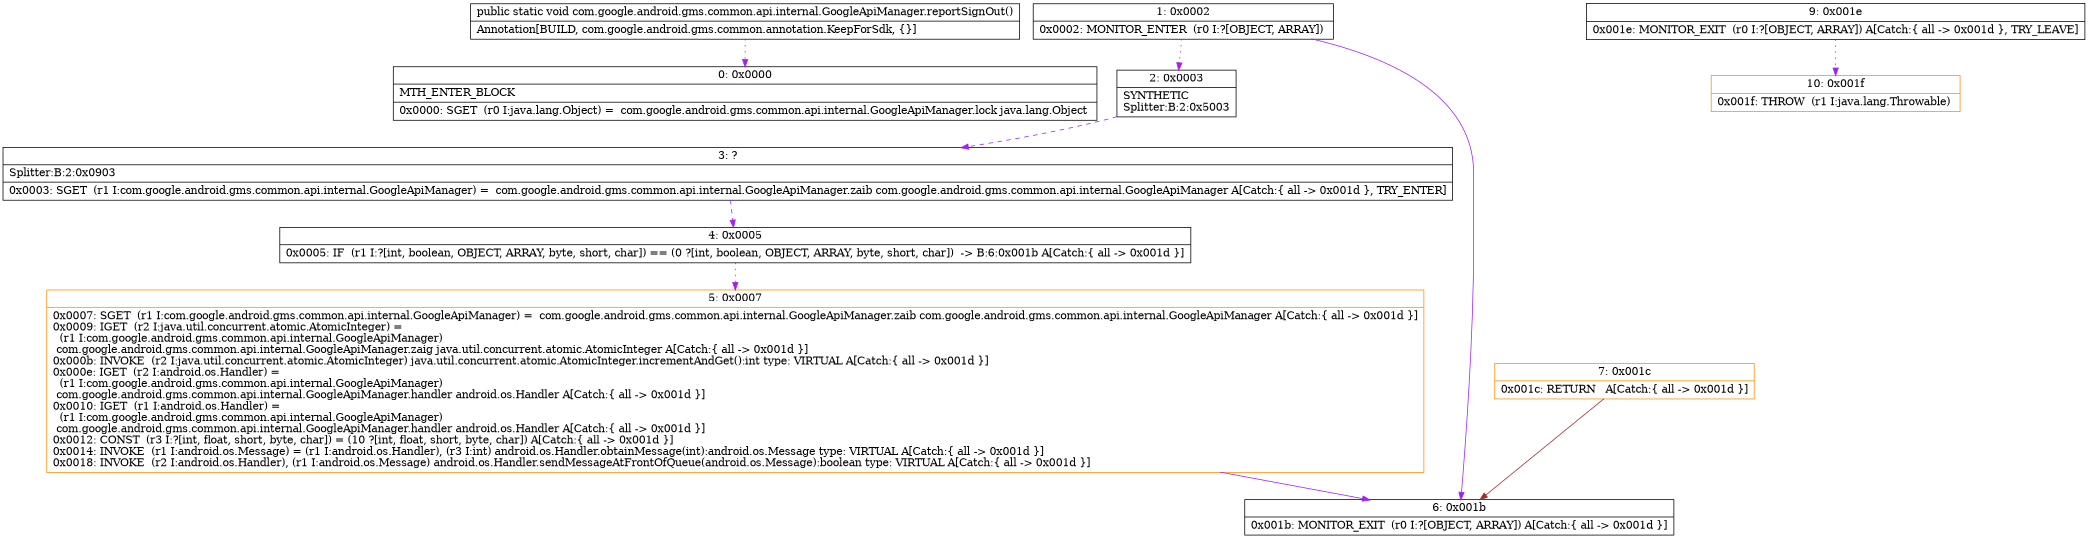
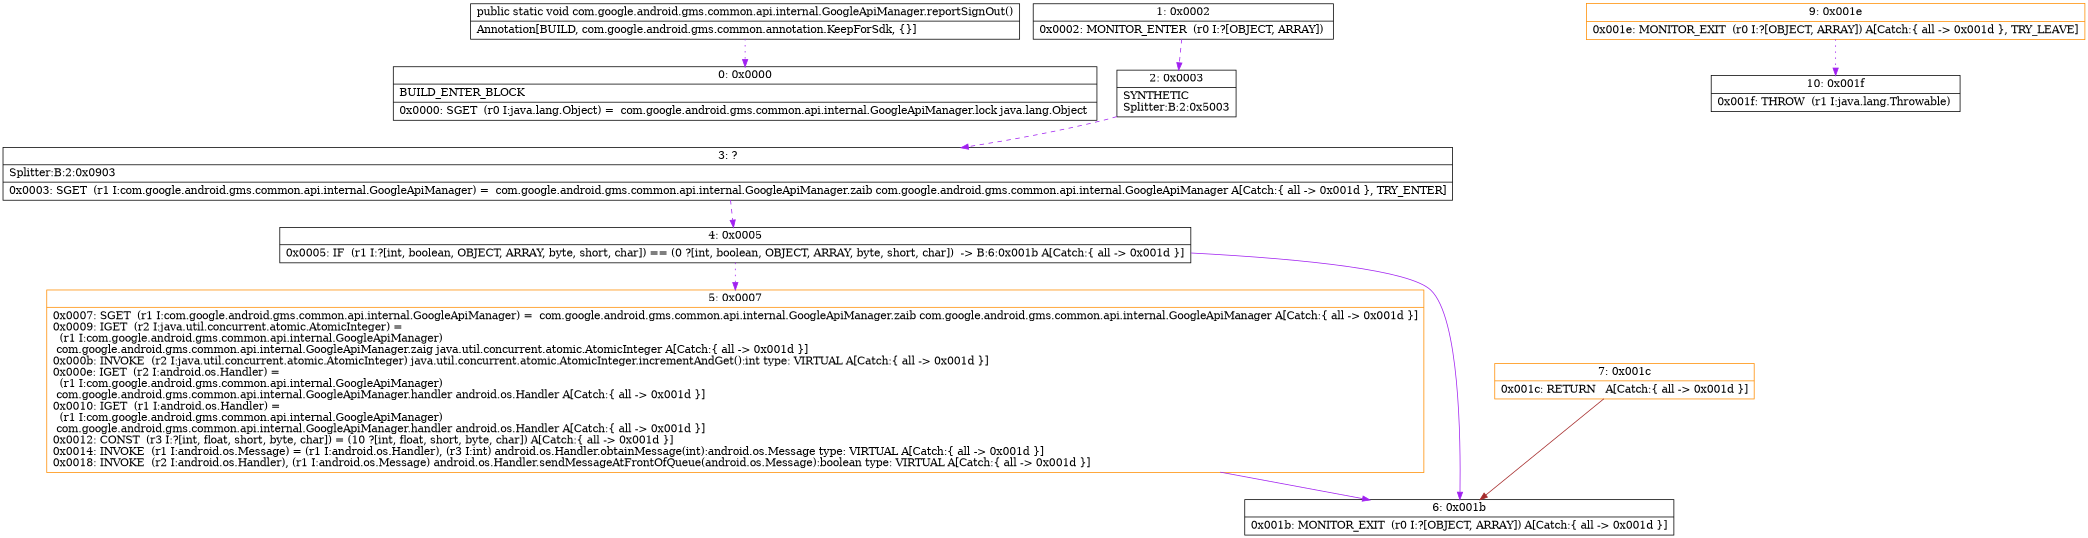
(1836, 21) -> (1836, 21)
(1181, 51) -> (1181, 51)
(457, 93) -> (462, 93)
(1836, 94) -> (1836, 94)
(1474, 219) -> (1414, 281)
